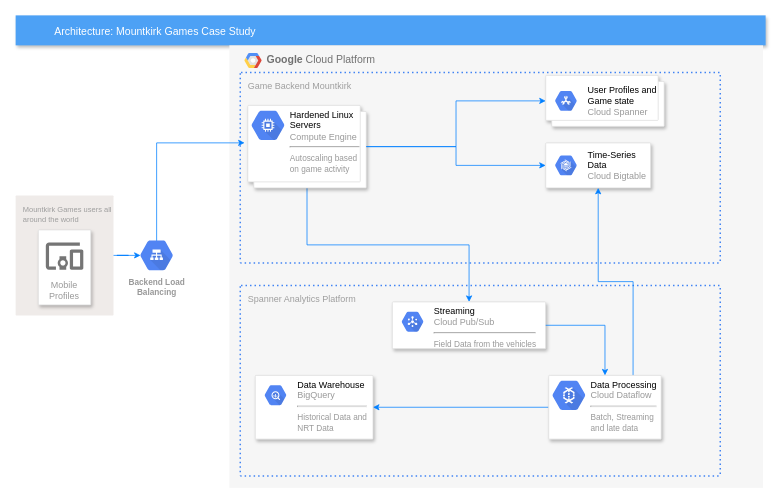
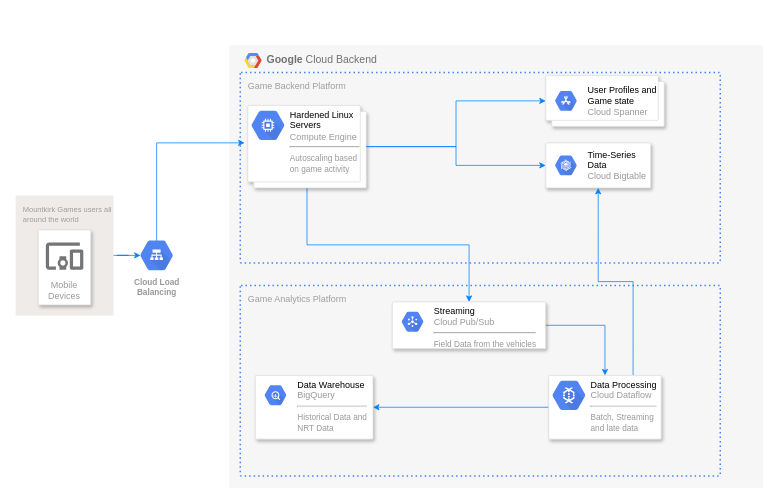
(390, 30) -> none
(322, 60) -> (320, 60)
(300, 86) -> (297, 86)
(157, 288) -> (157, 288)
(64, 290) -> (64, 290)
(308, 299) -> (300, 299)
